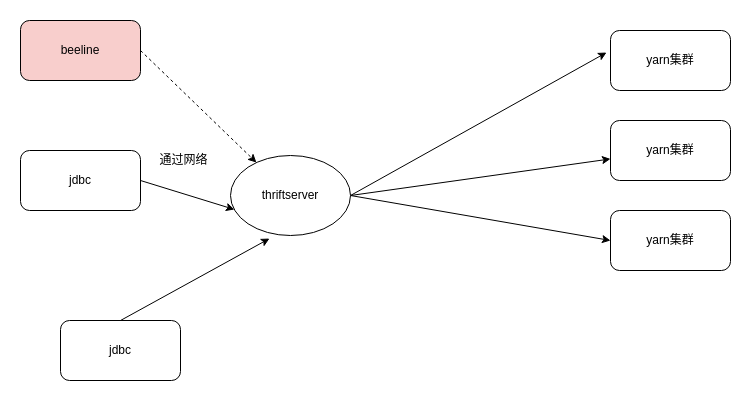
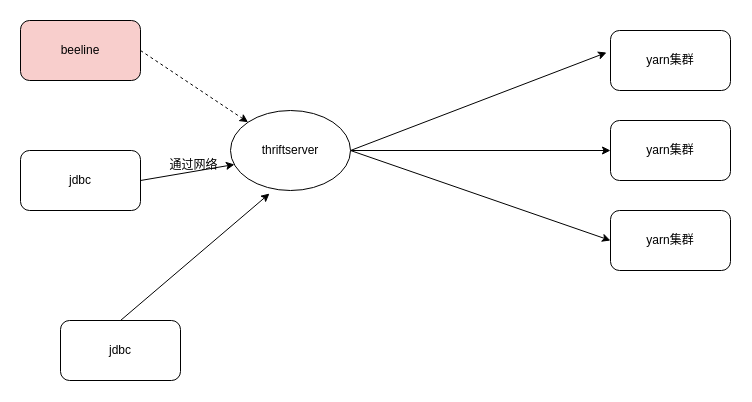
(184, 161) -> (194, 166)
(291, 196) -> (291, 151)
